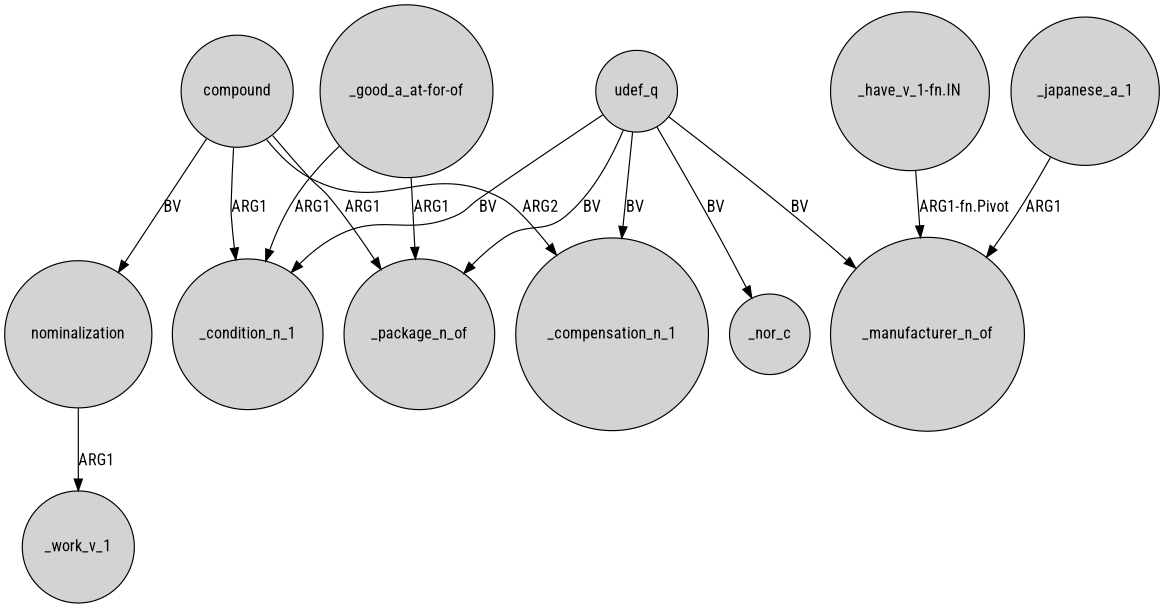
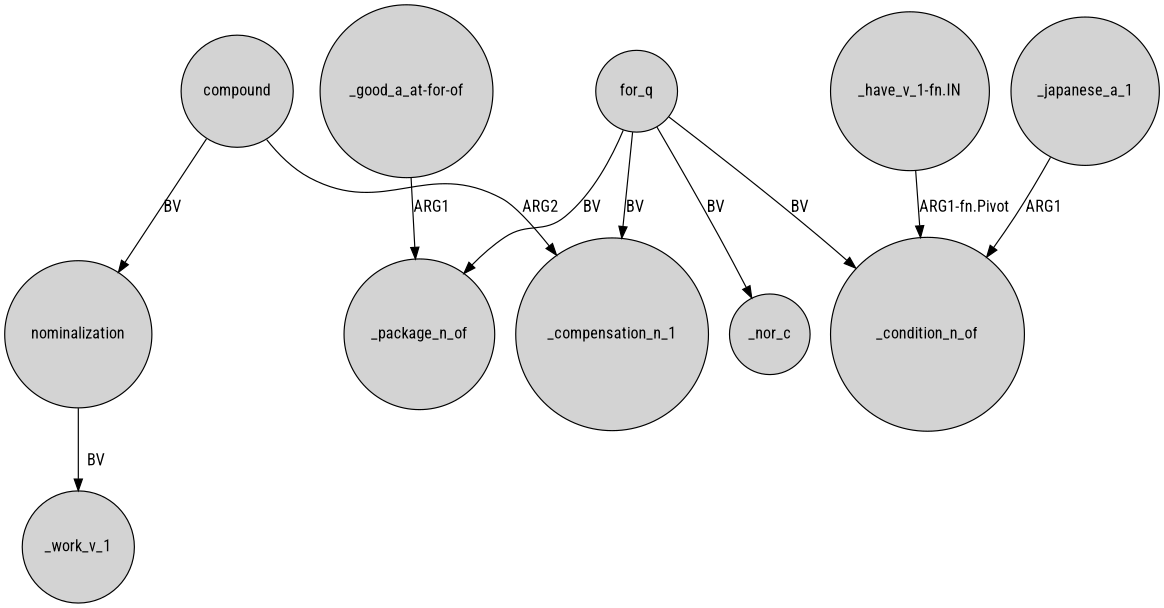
(637, 91) -> (637, 91)
(327, 195) -> none
(248, 334) -> none
(927, 334) -> (927, 334)
(96, 461) -> (96, 461)
